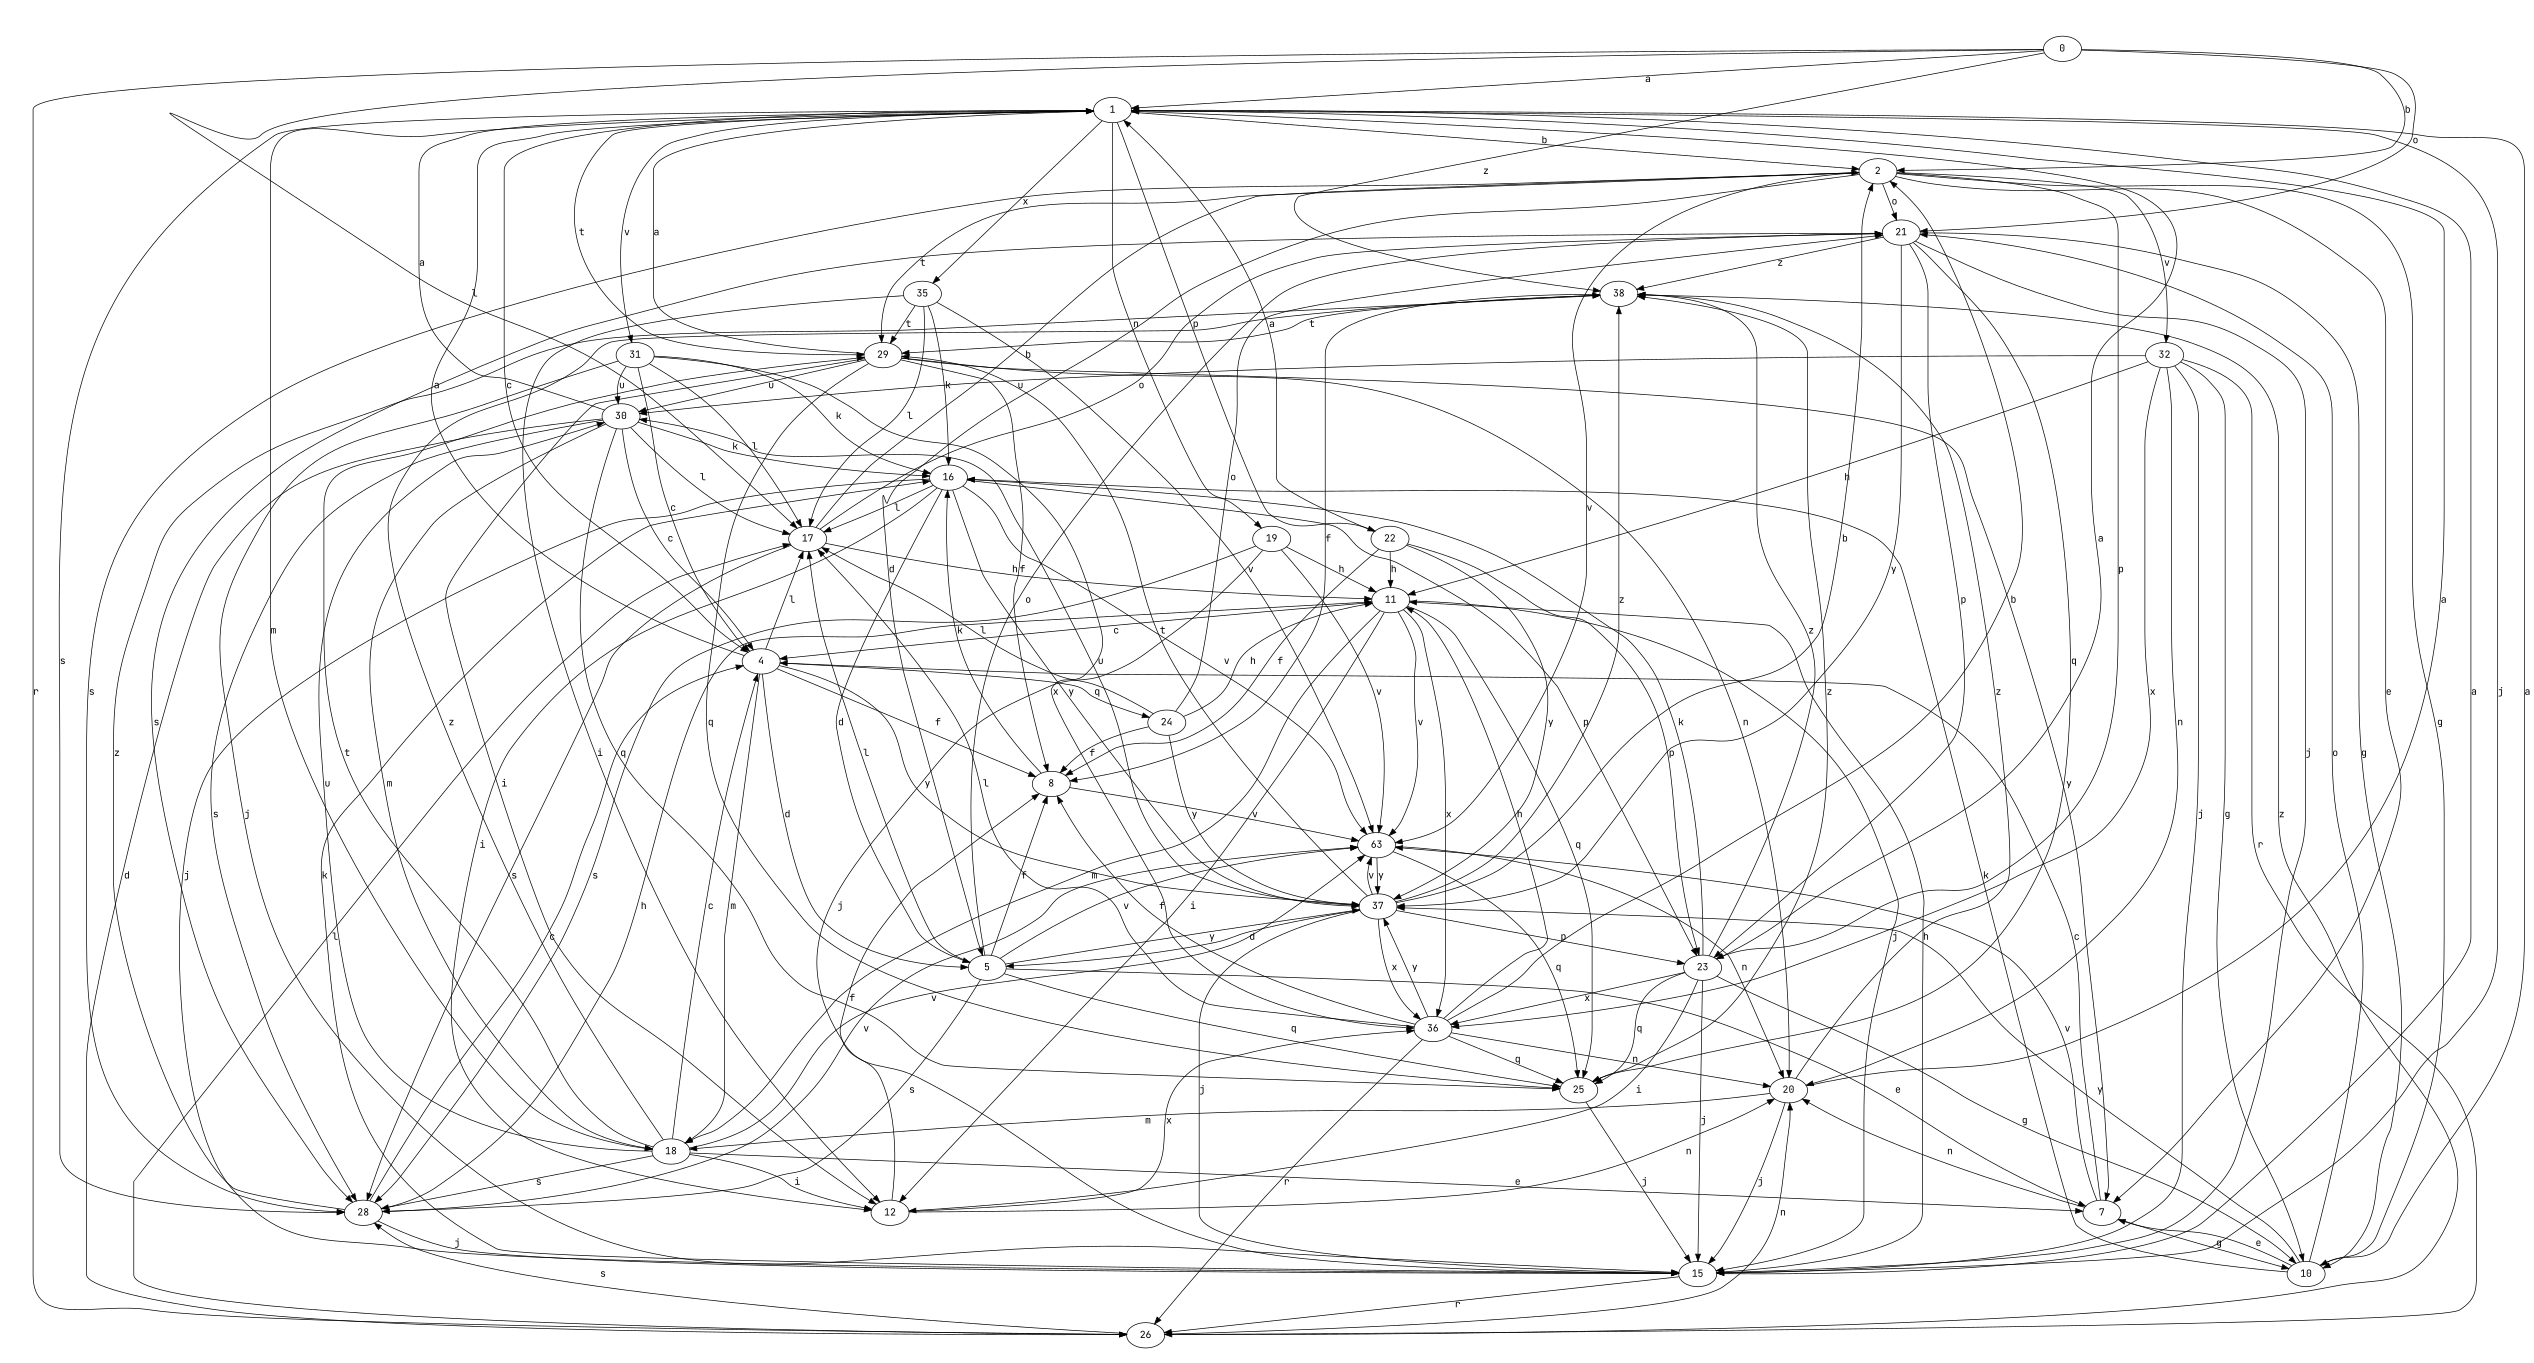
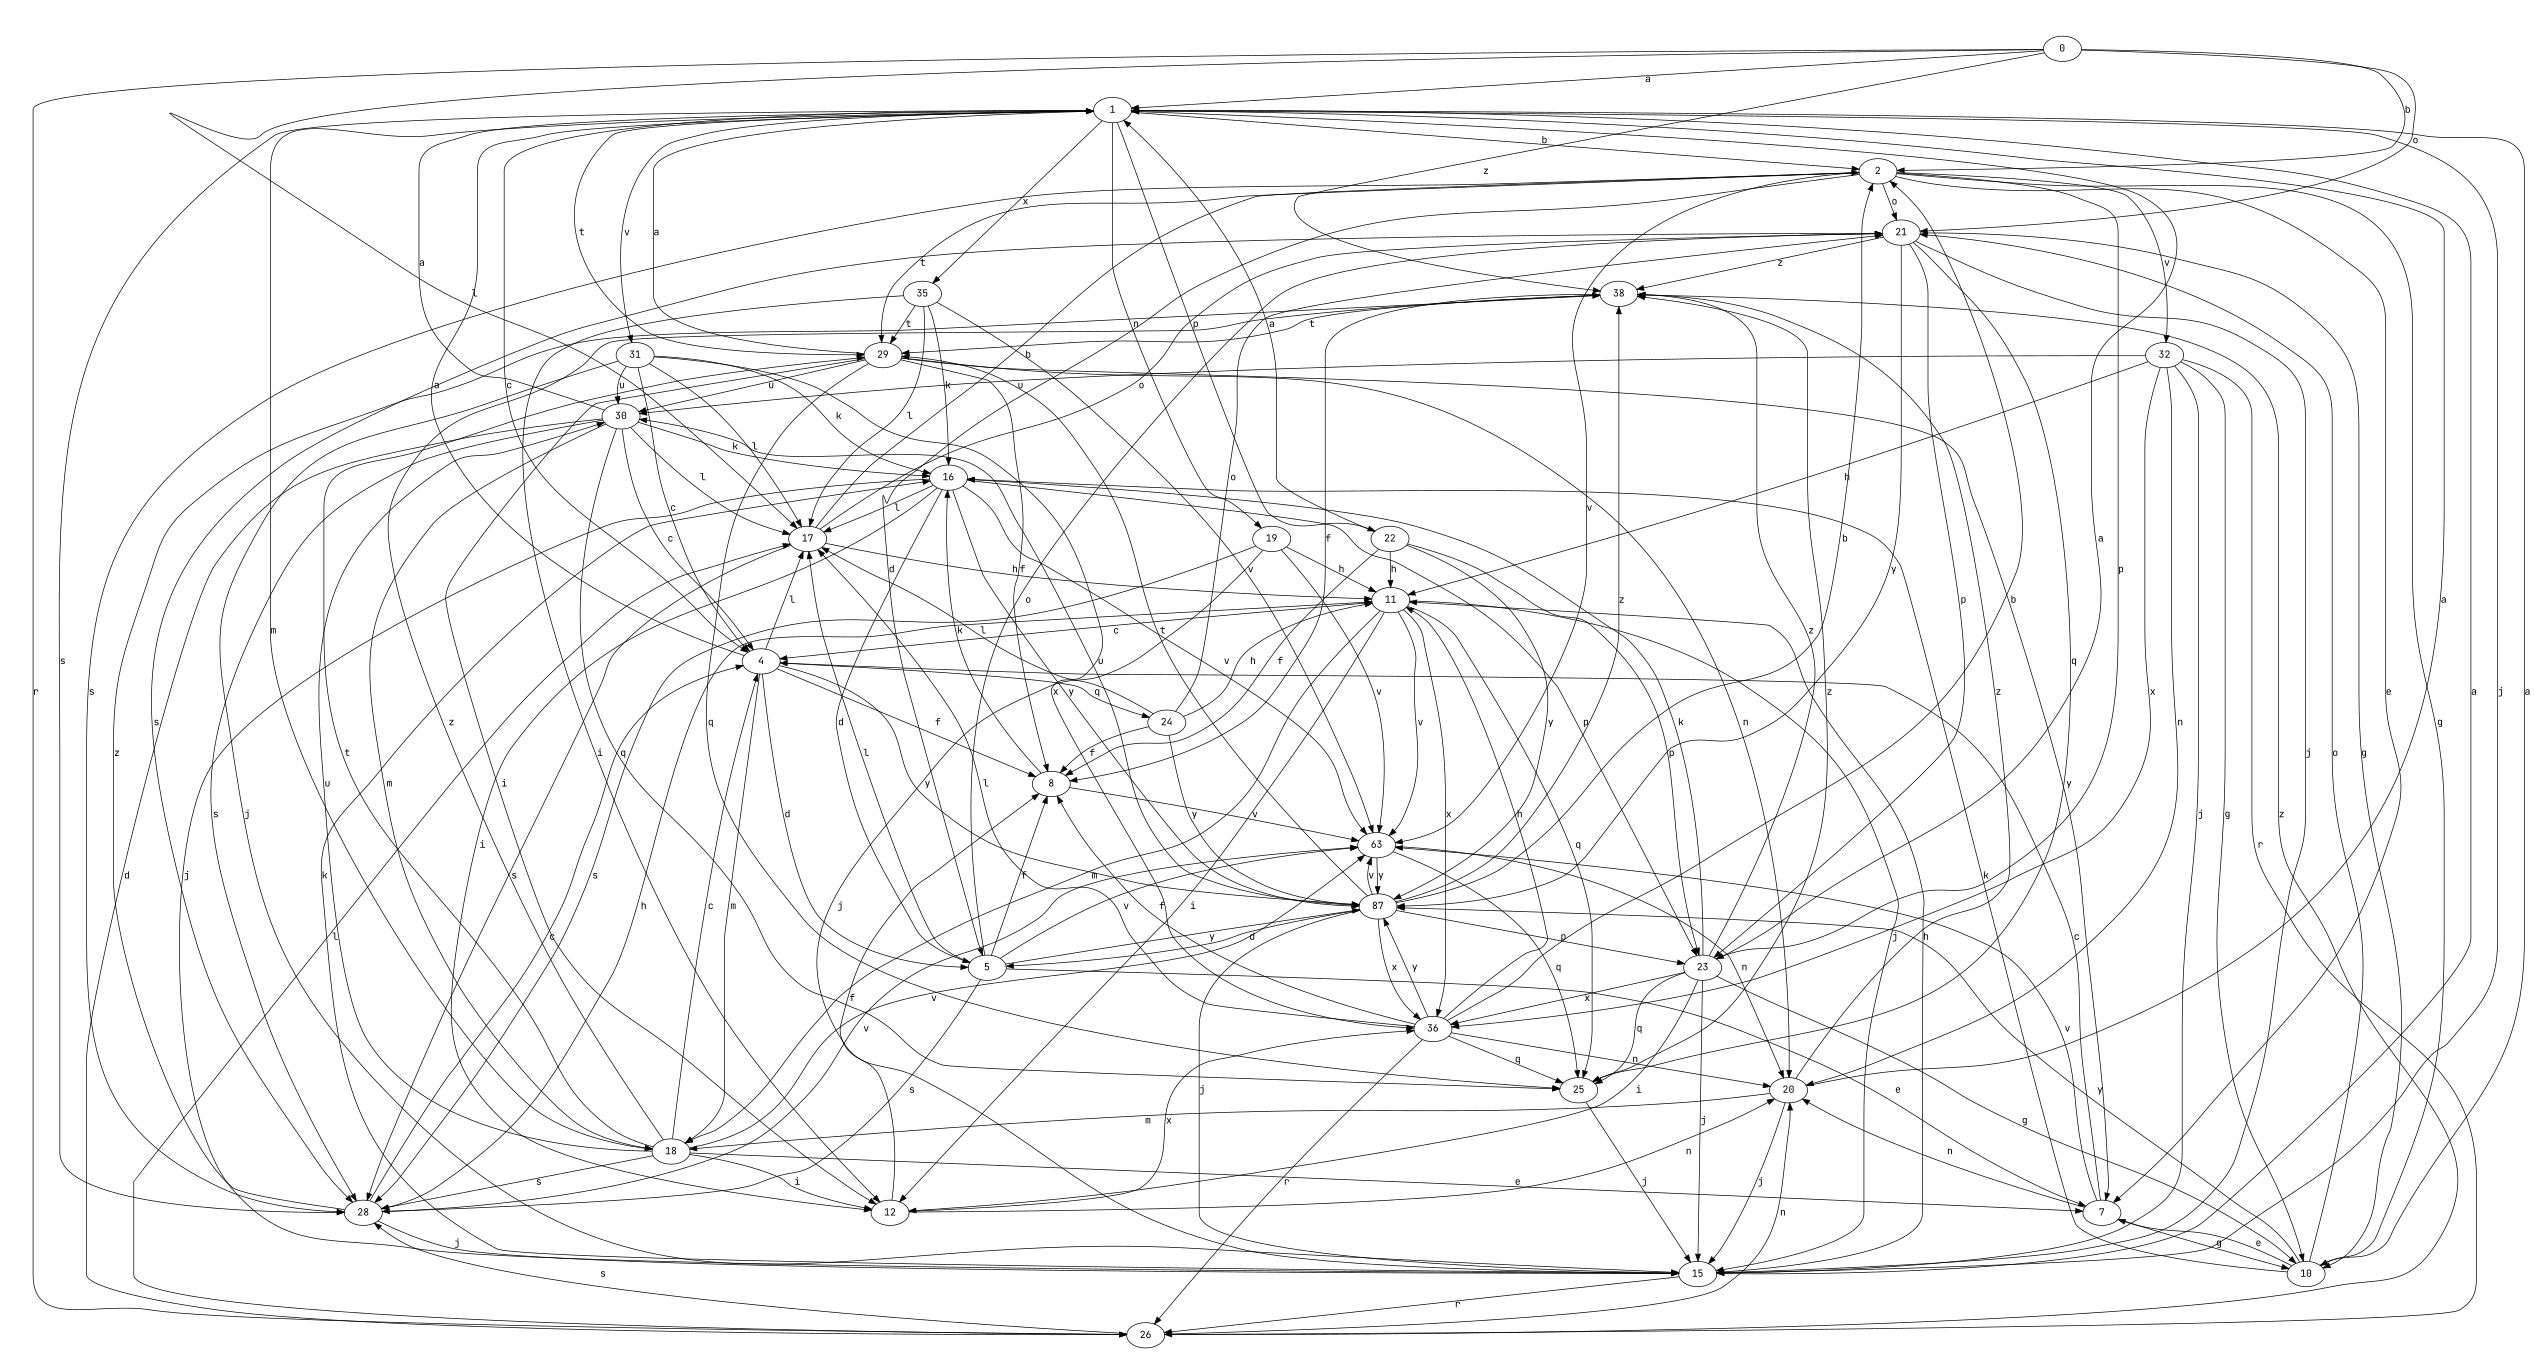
(1378, 906) -> (1378, 906)
(1277, 1038) -> none
